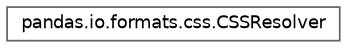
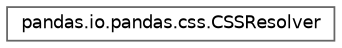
(173, 24) -> (171, 24)
